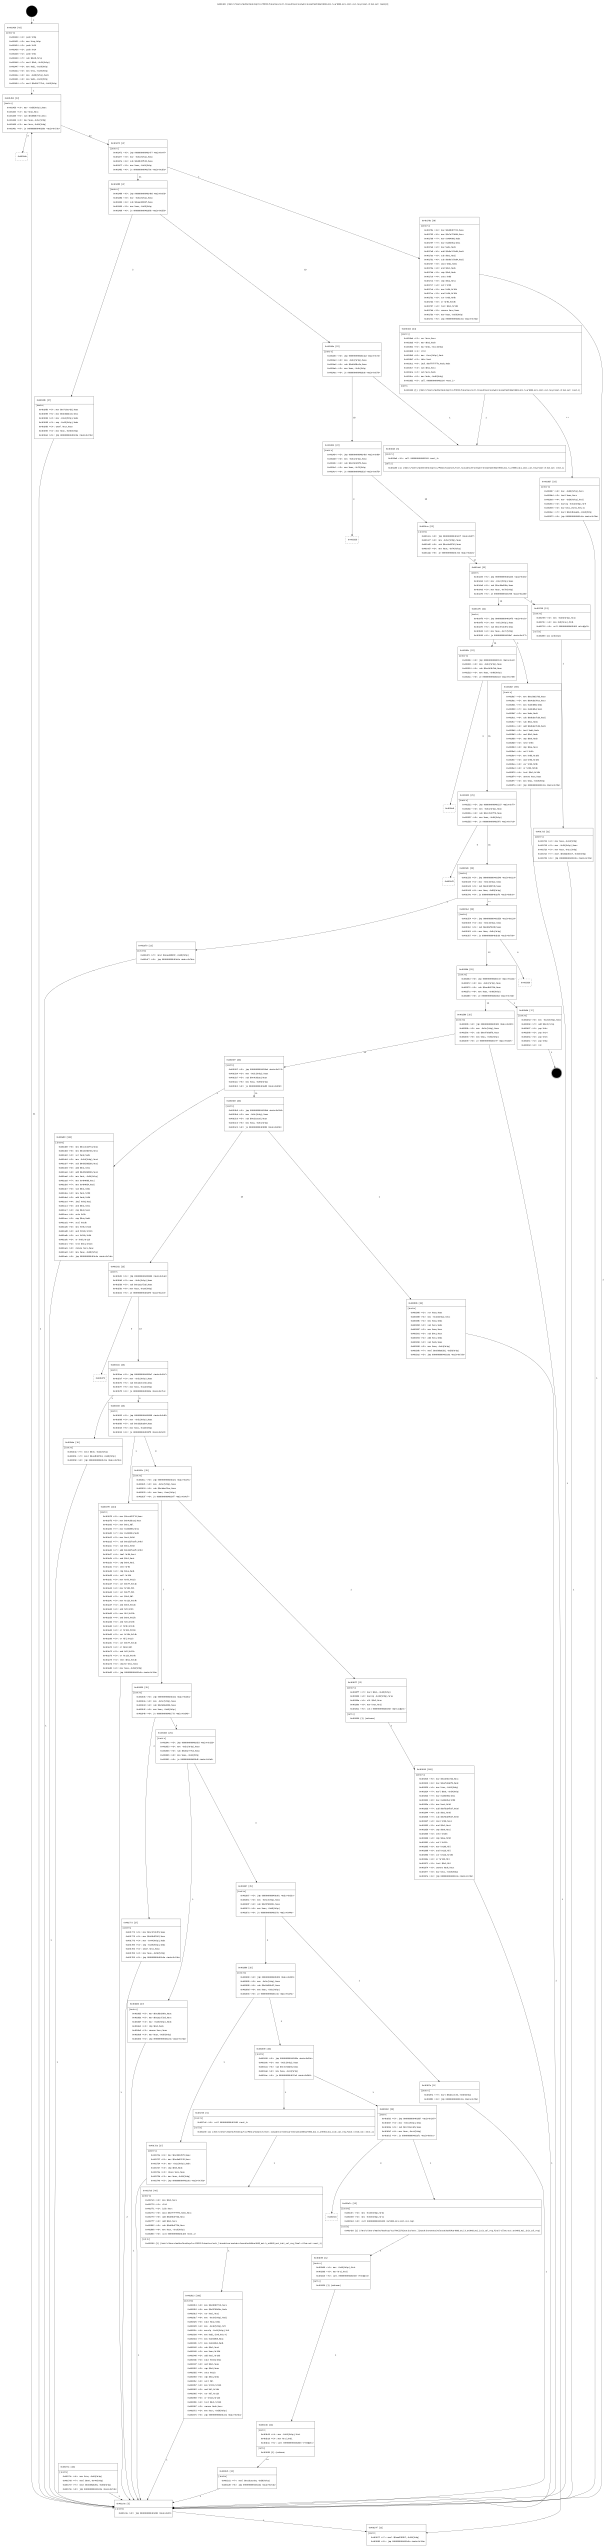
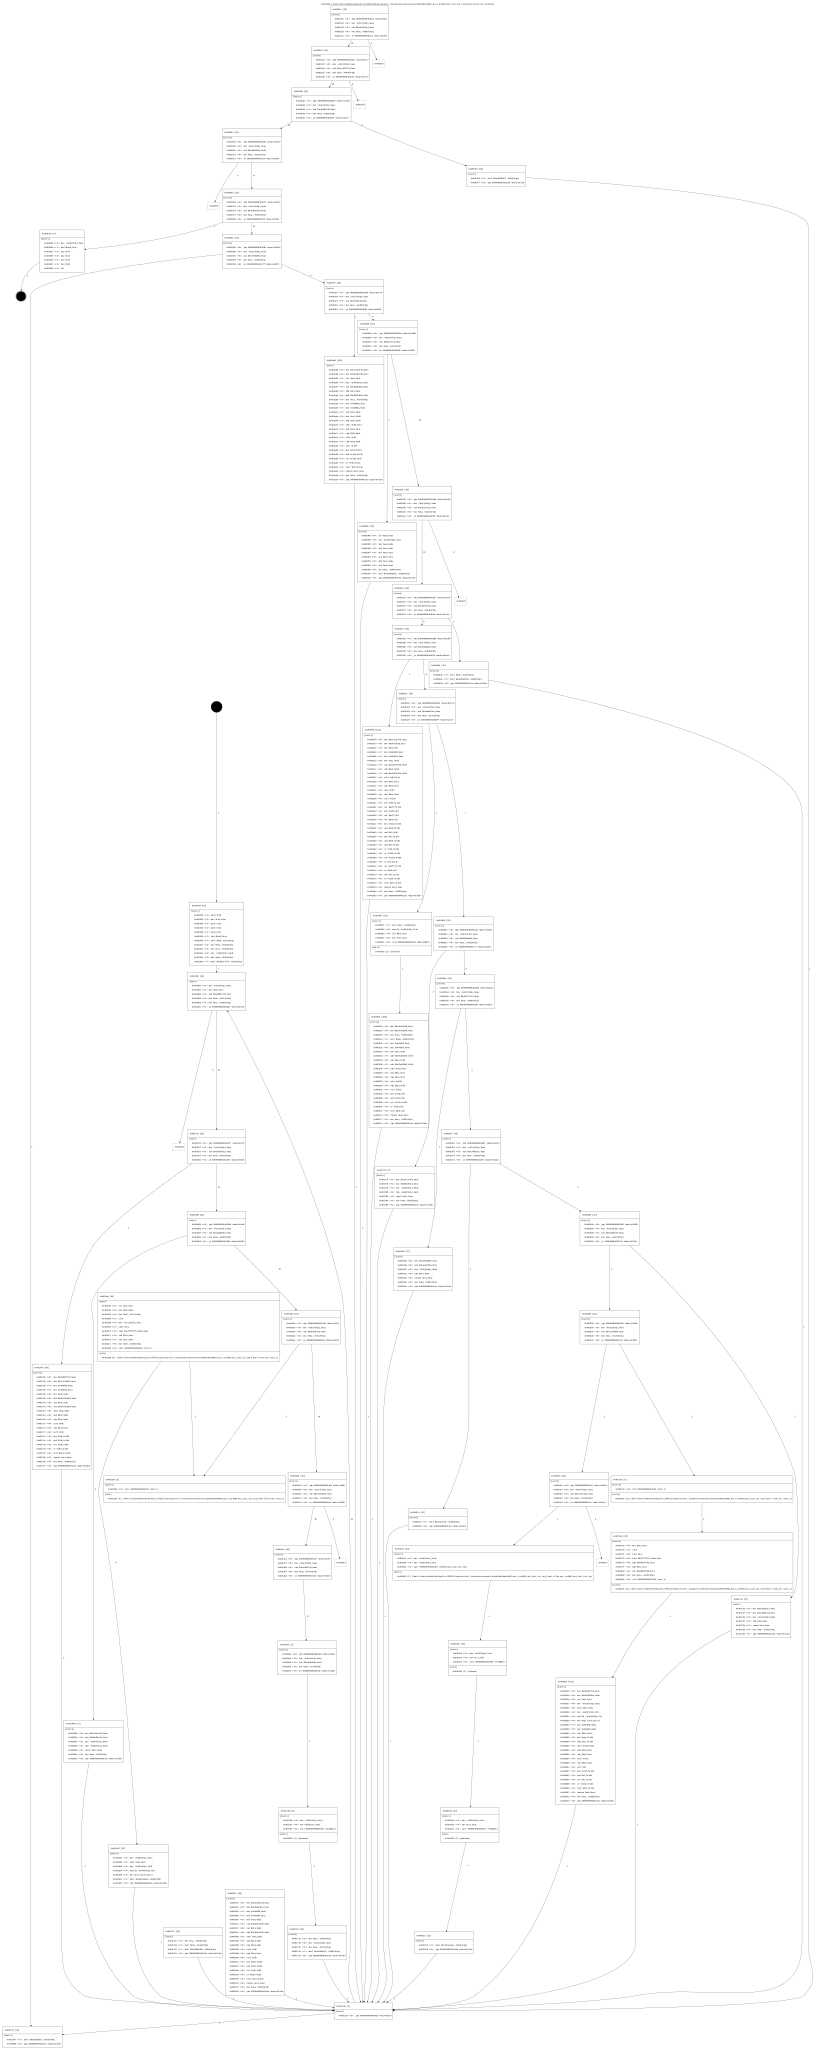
(499, 622) -> none
